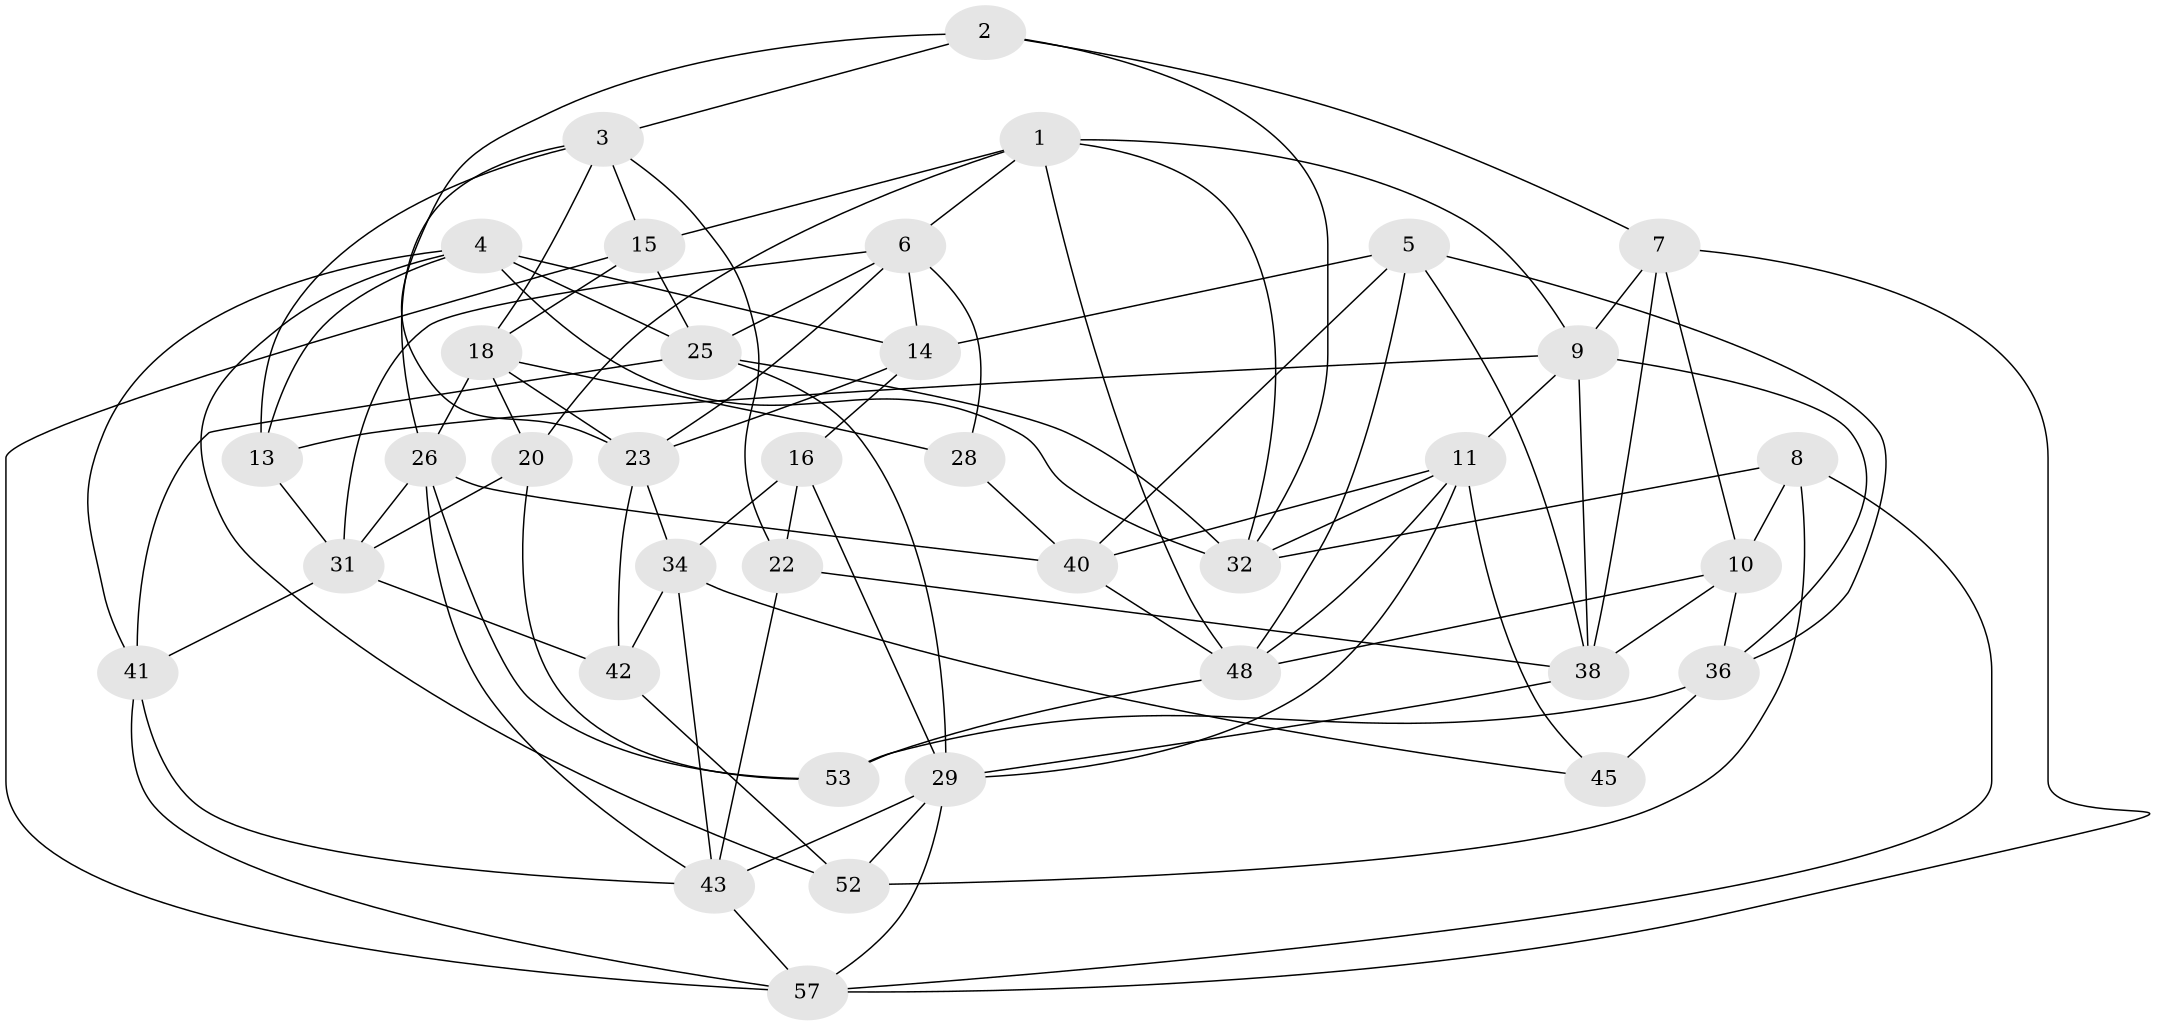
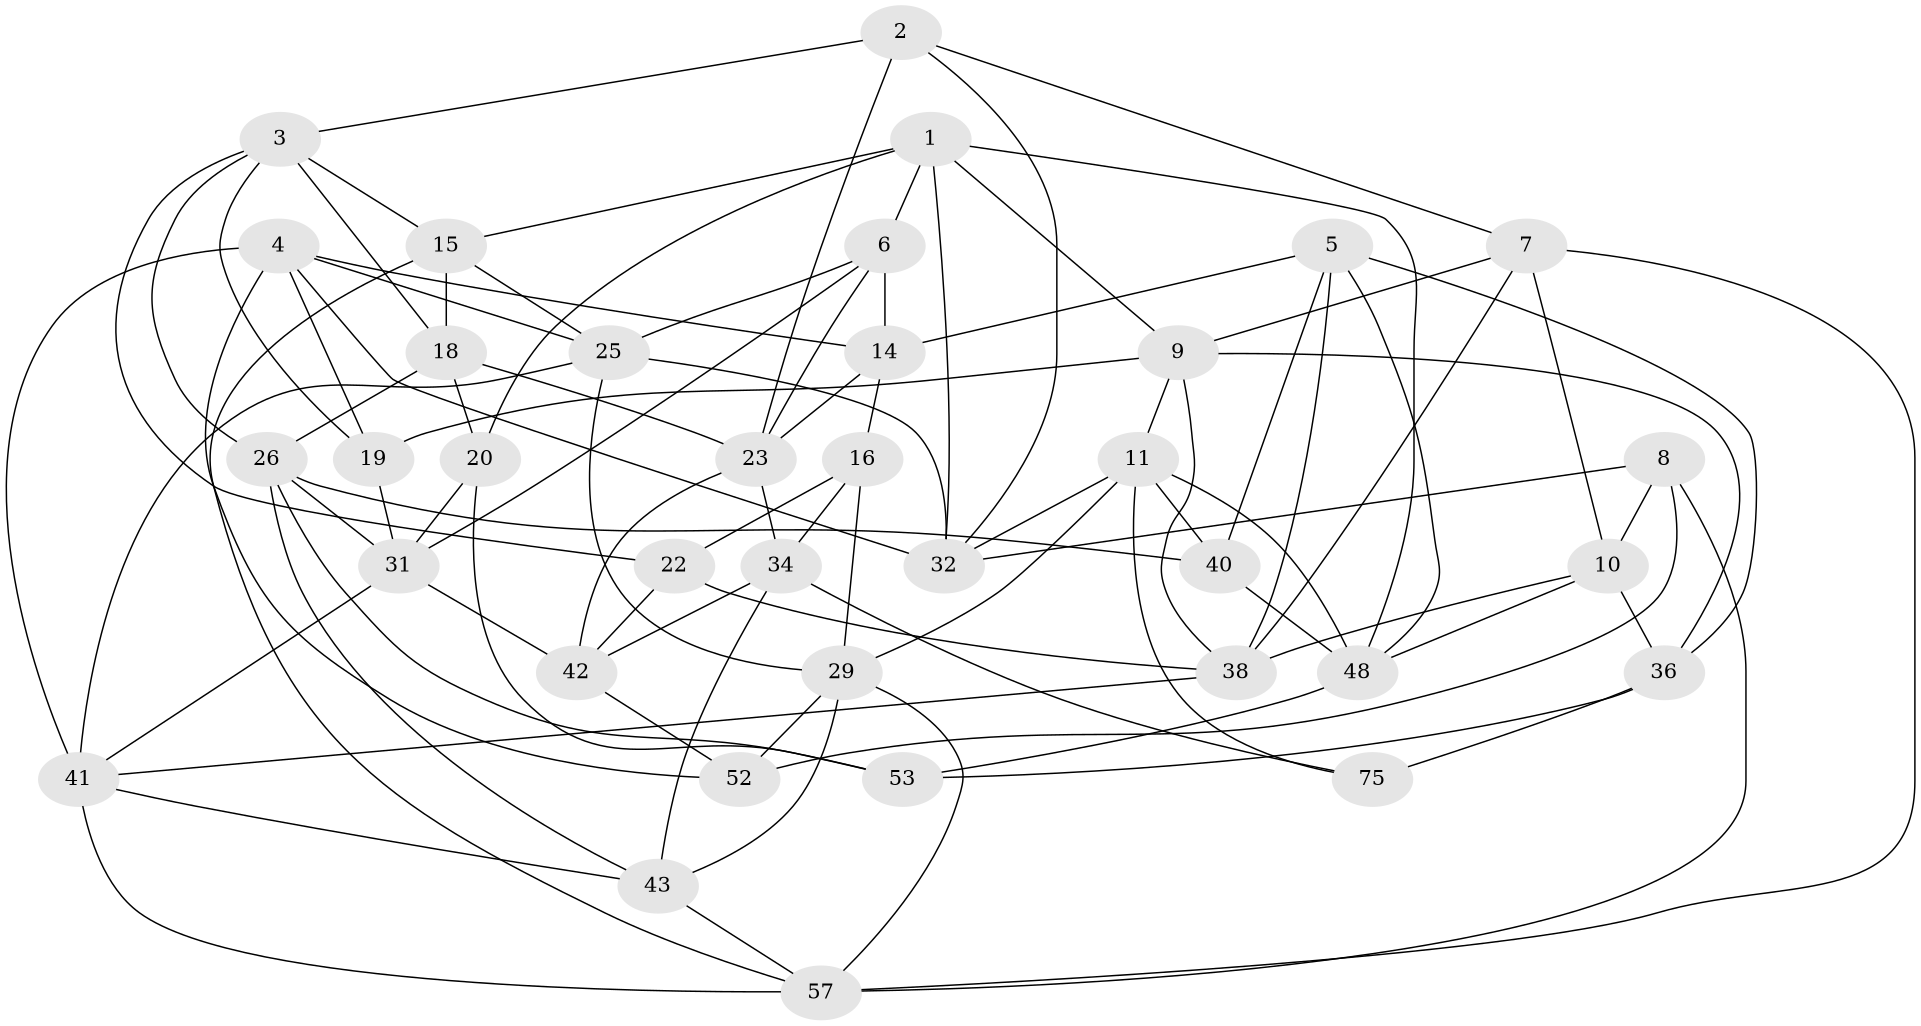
(262, 459) -> (374, 459)
(965, 459) -> none
(1381, 712) -> (684, 724)
(748, 726) -> (626, 619)
(1605, 780) -> (1373, 780)
